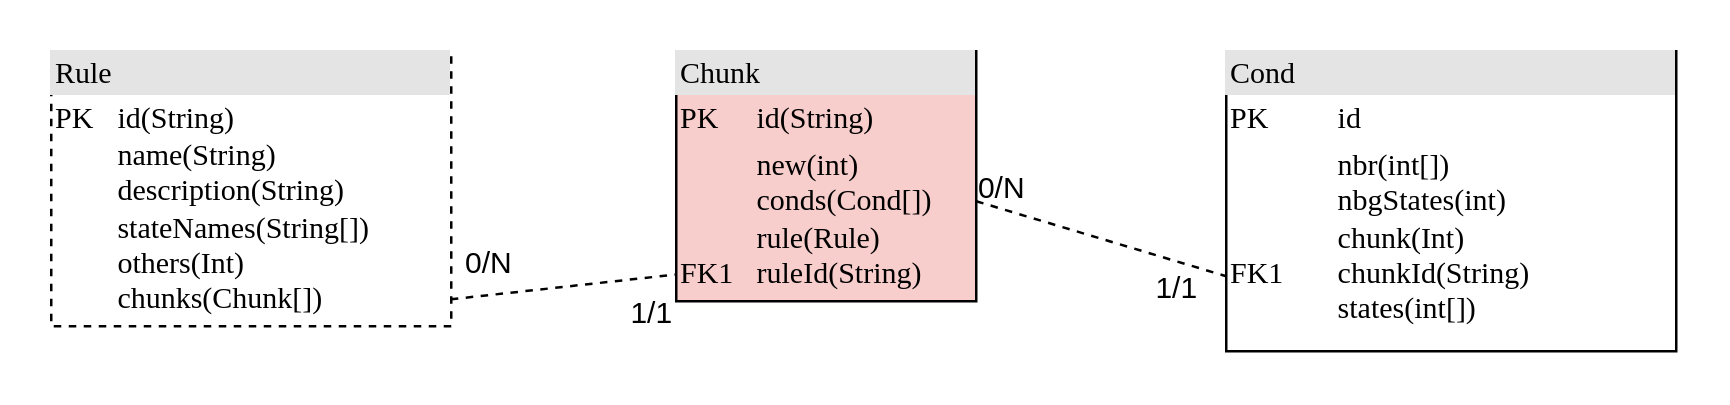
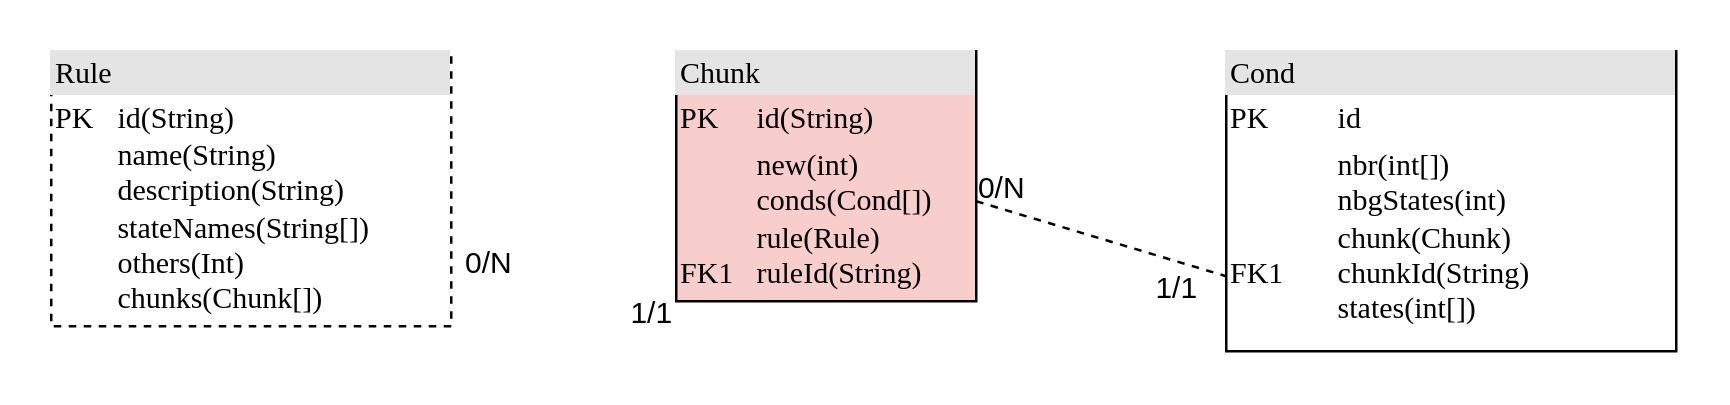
(1348, 177) -> (1348, 177)
(563, 287) -> none
